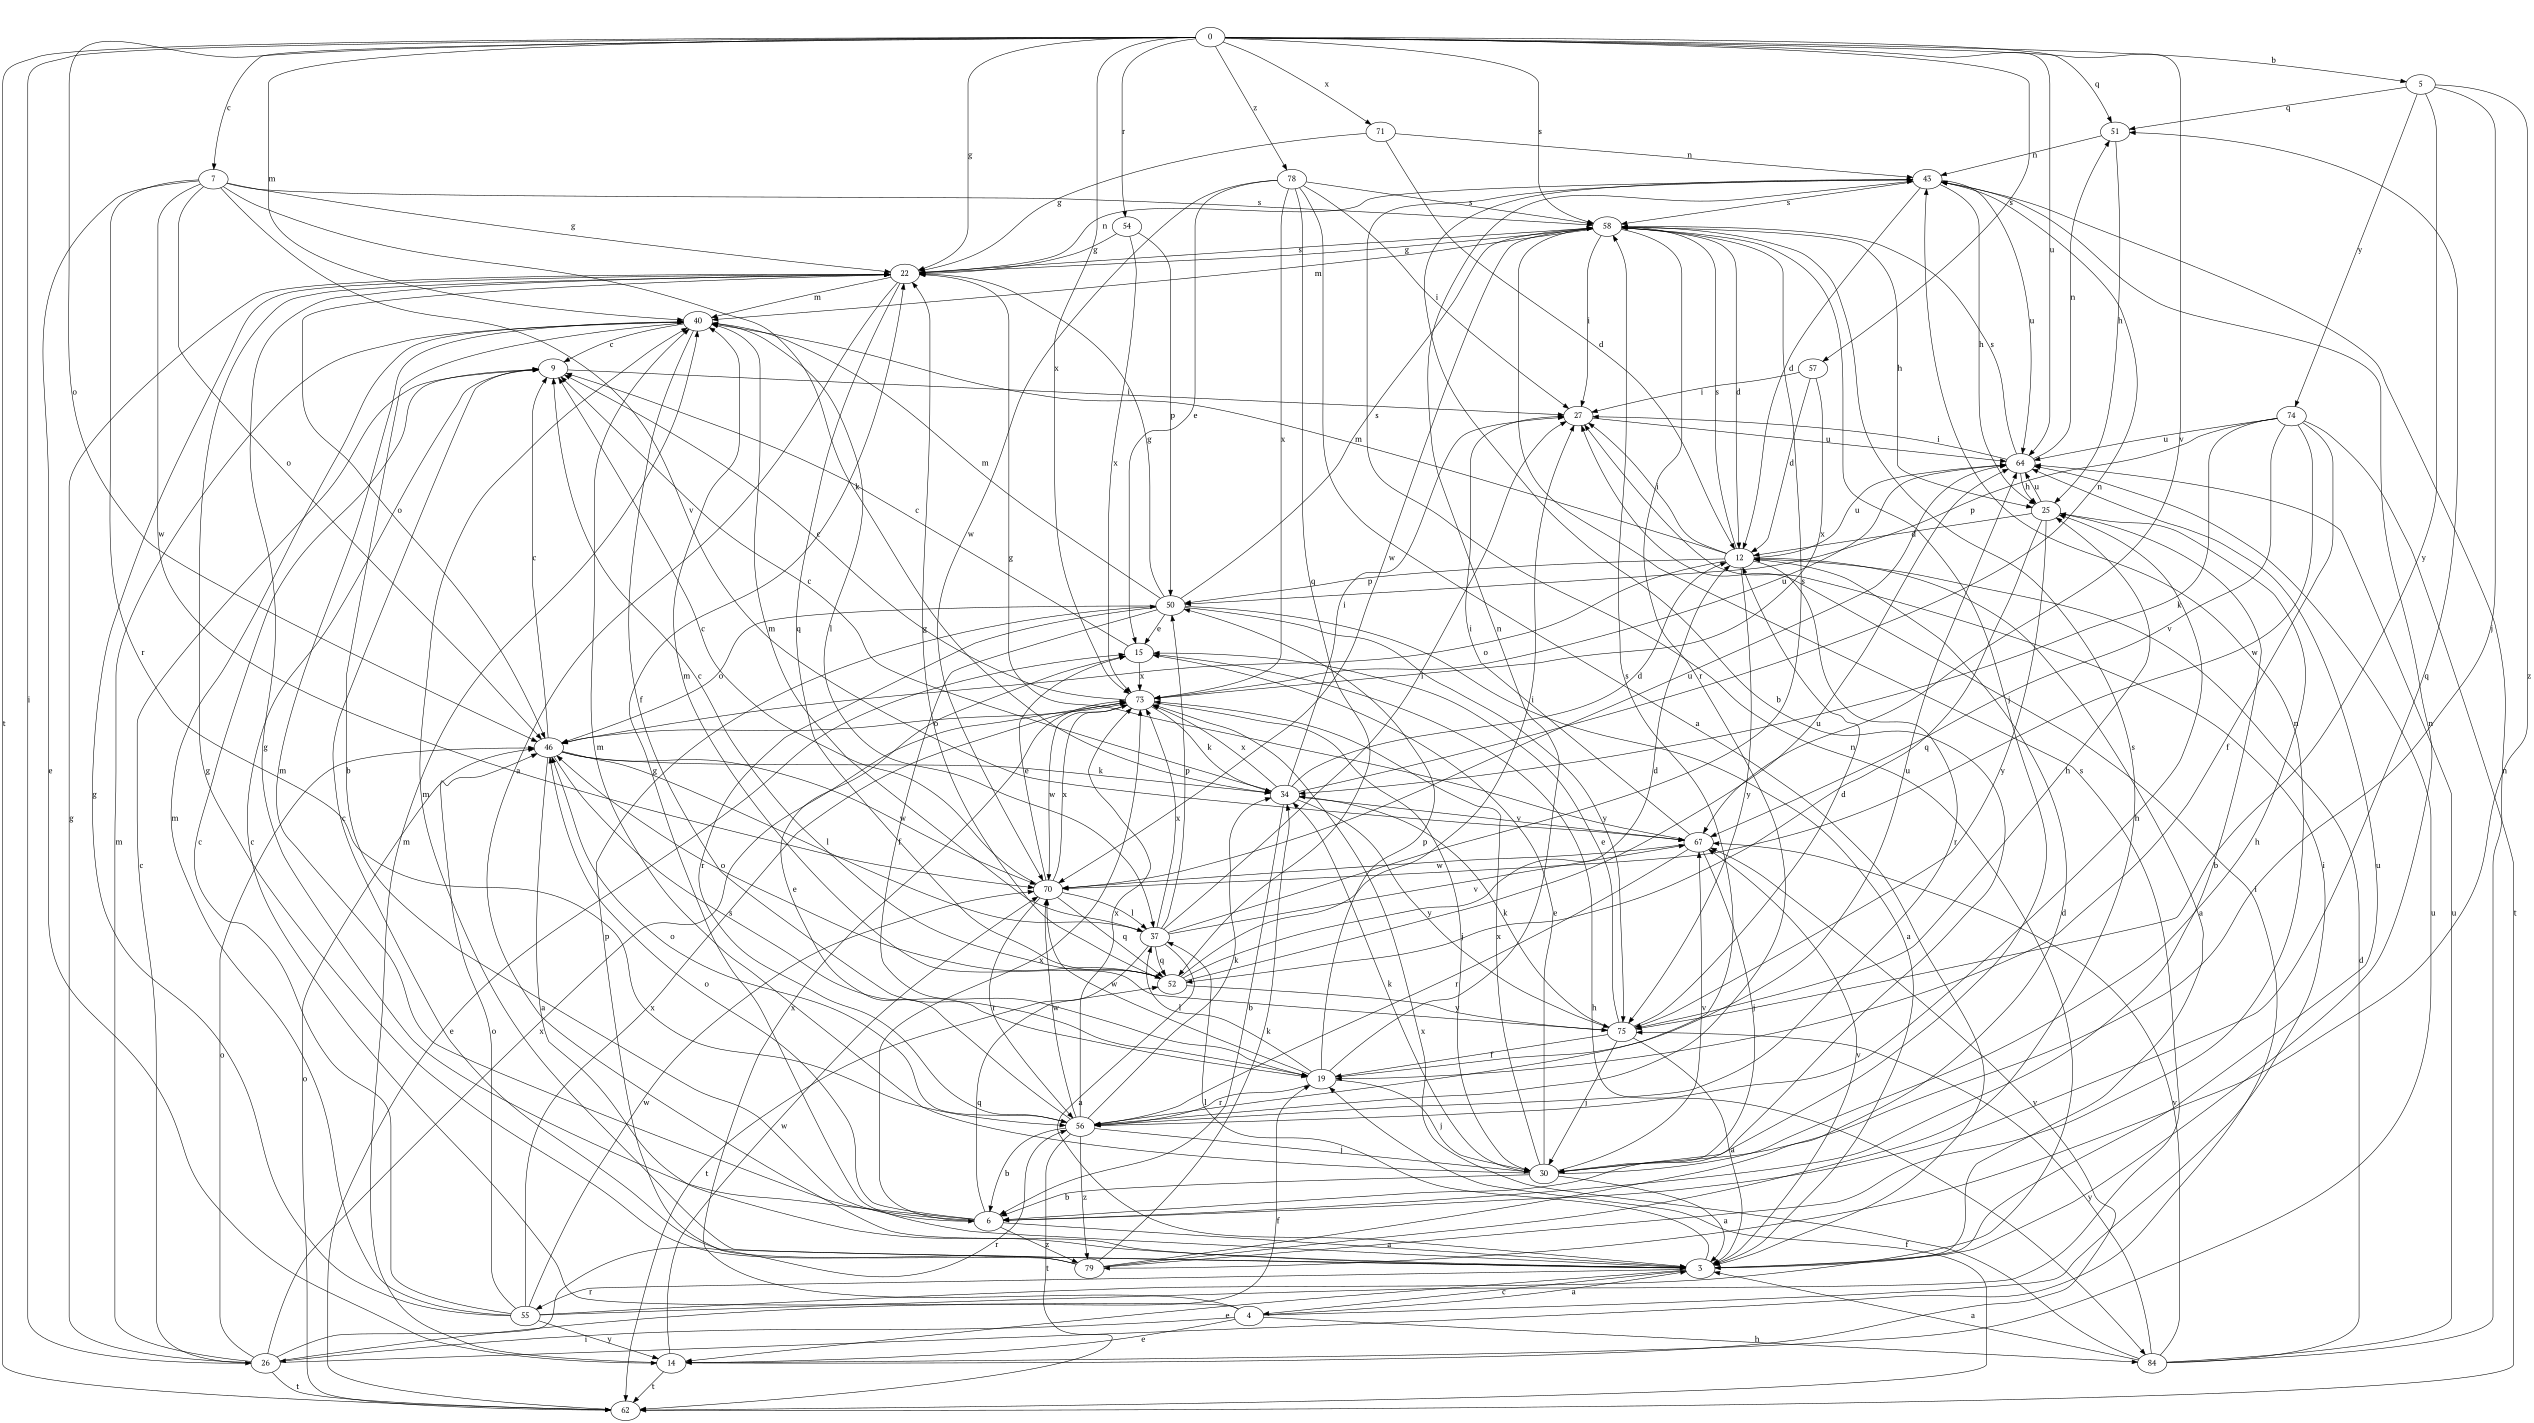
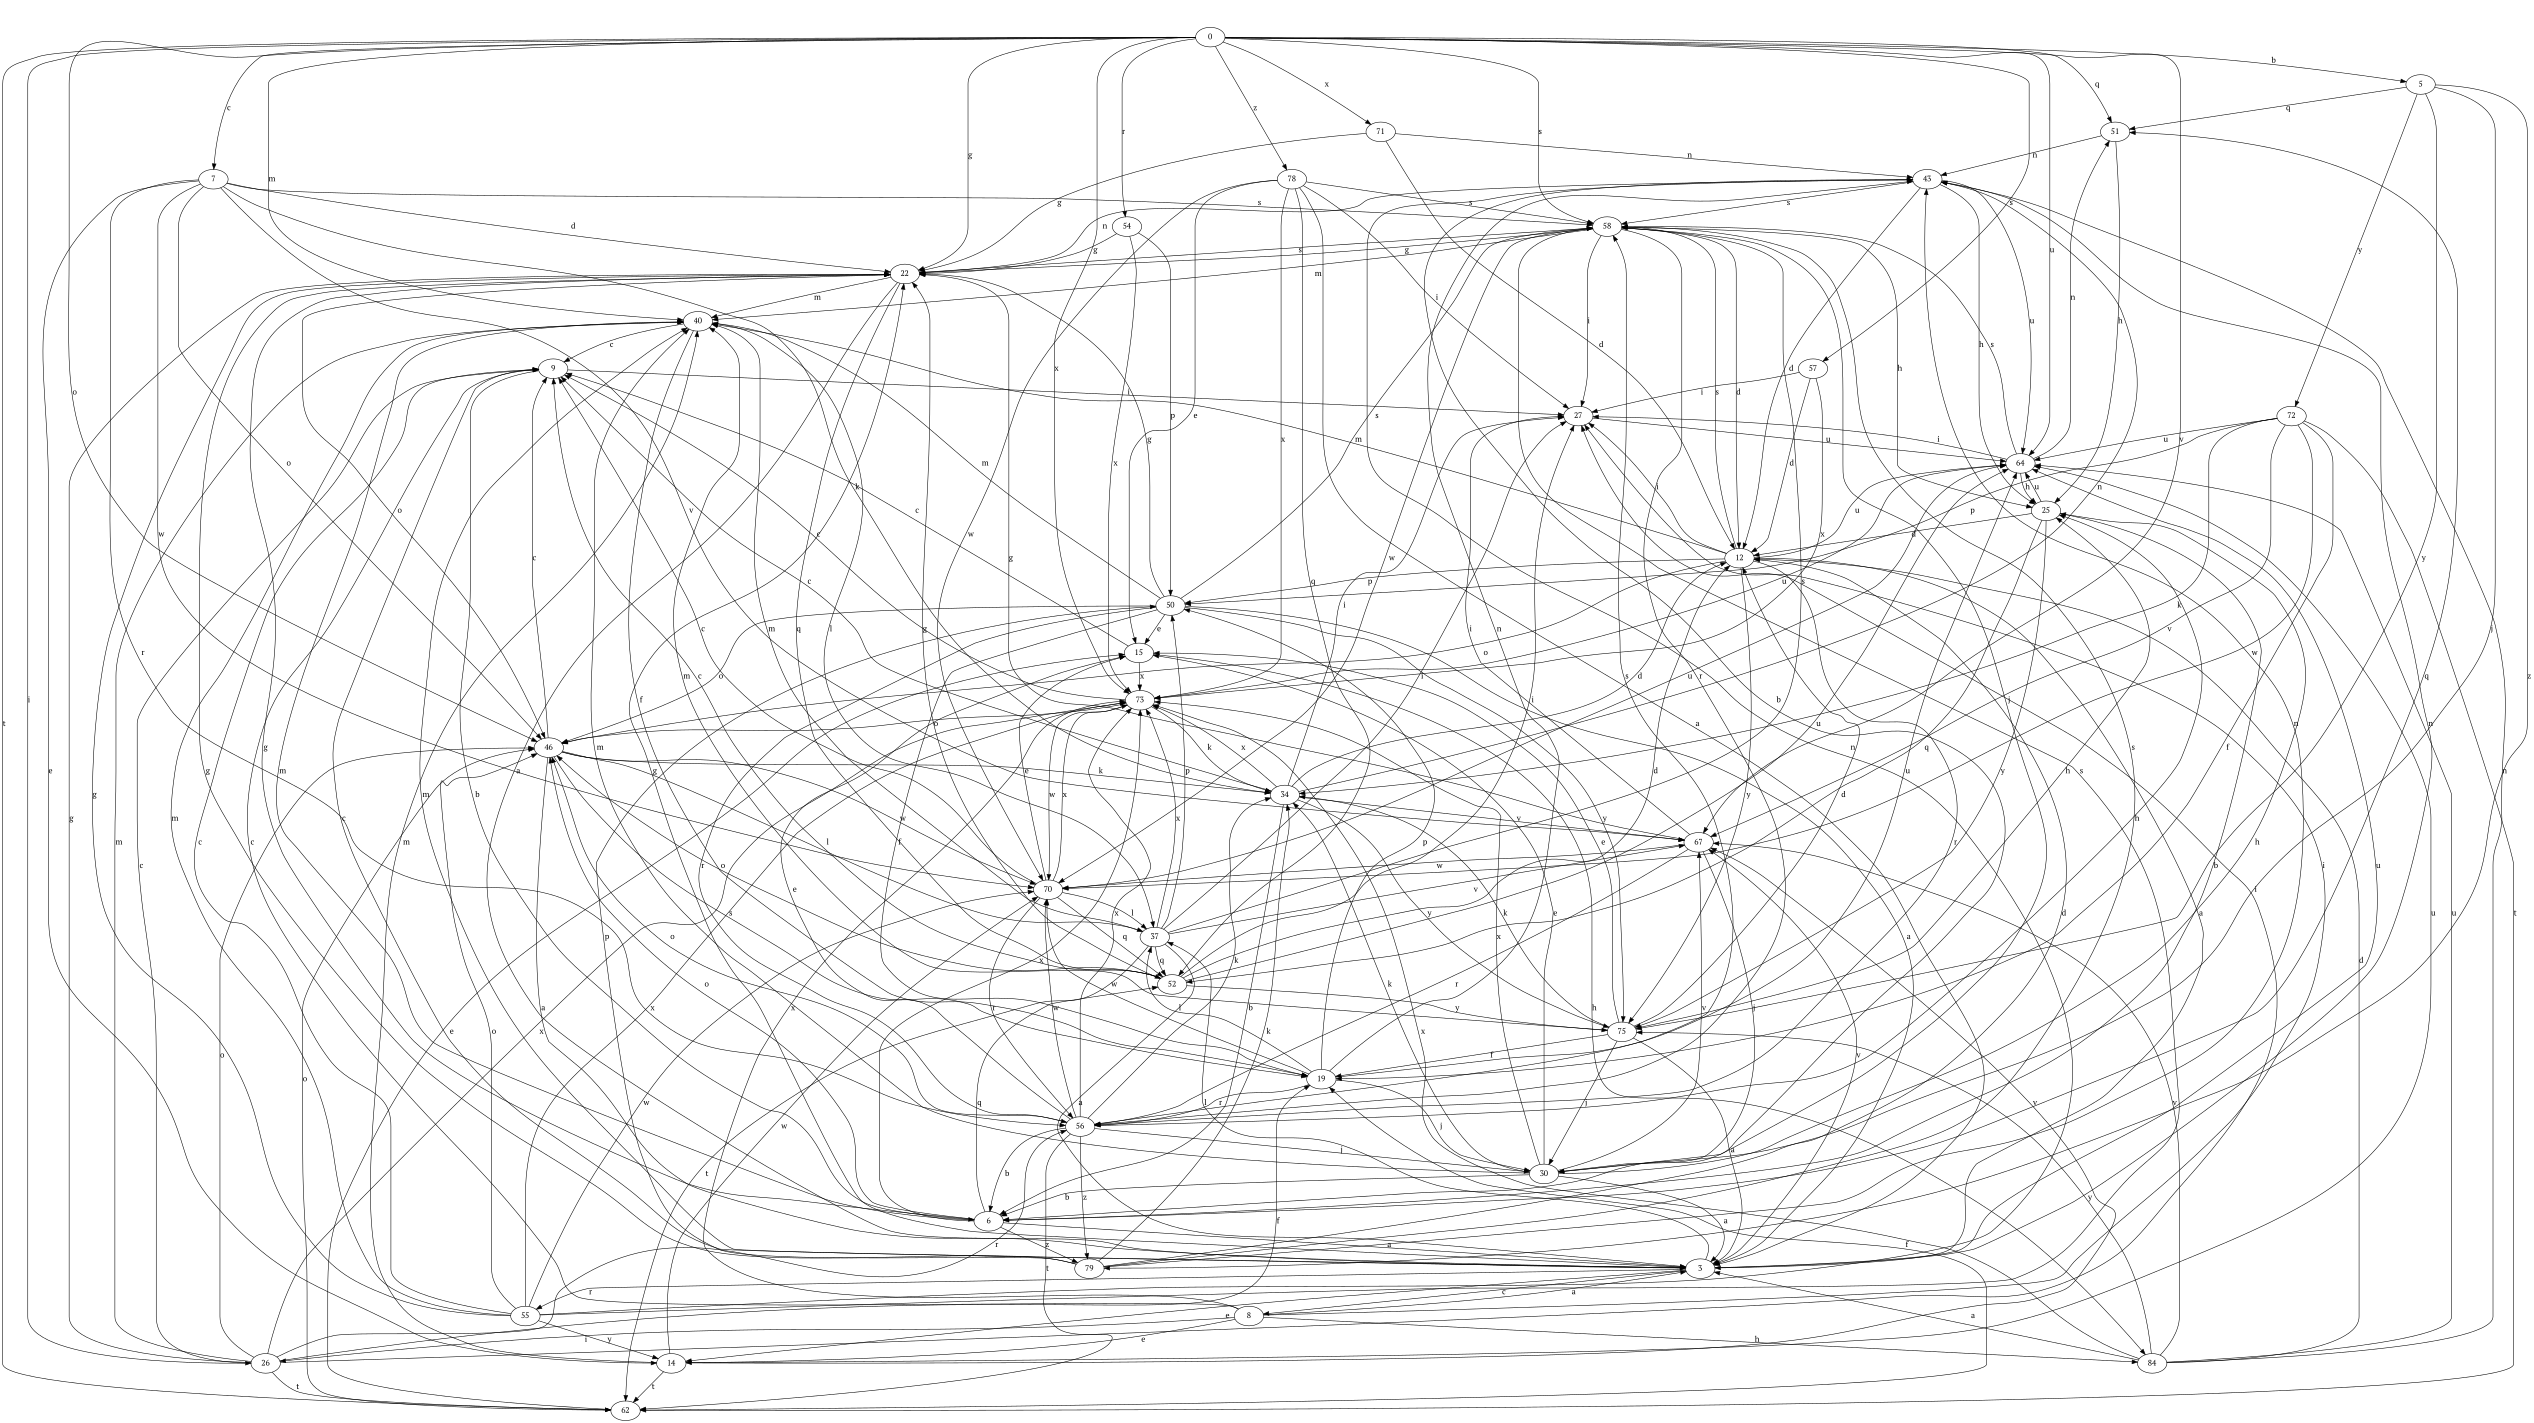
(573, 227) -> (573, 227)
(2292, 416) -> (2292, 416)
(355, 836) -> (518, 893)
(1440, 855) -> none
(1249, 1316) -> (1249, 1316)
